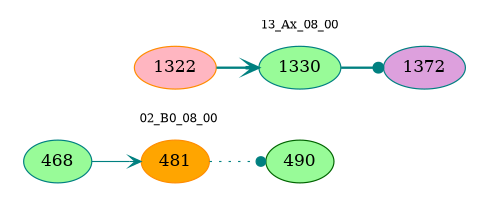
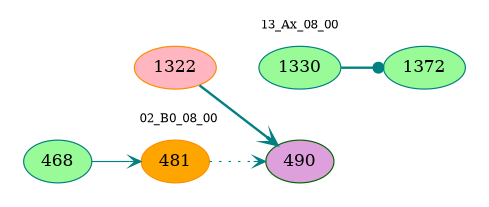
(232, 68) -> (239, 115)
(424, 68) -> (424, 68)
(233, 162) -> (233, 162)
(300, 162) -> (300, 162)
